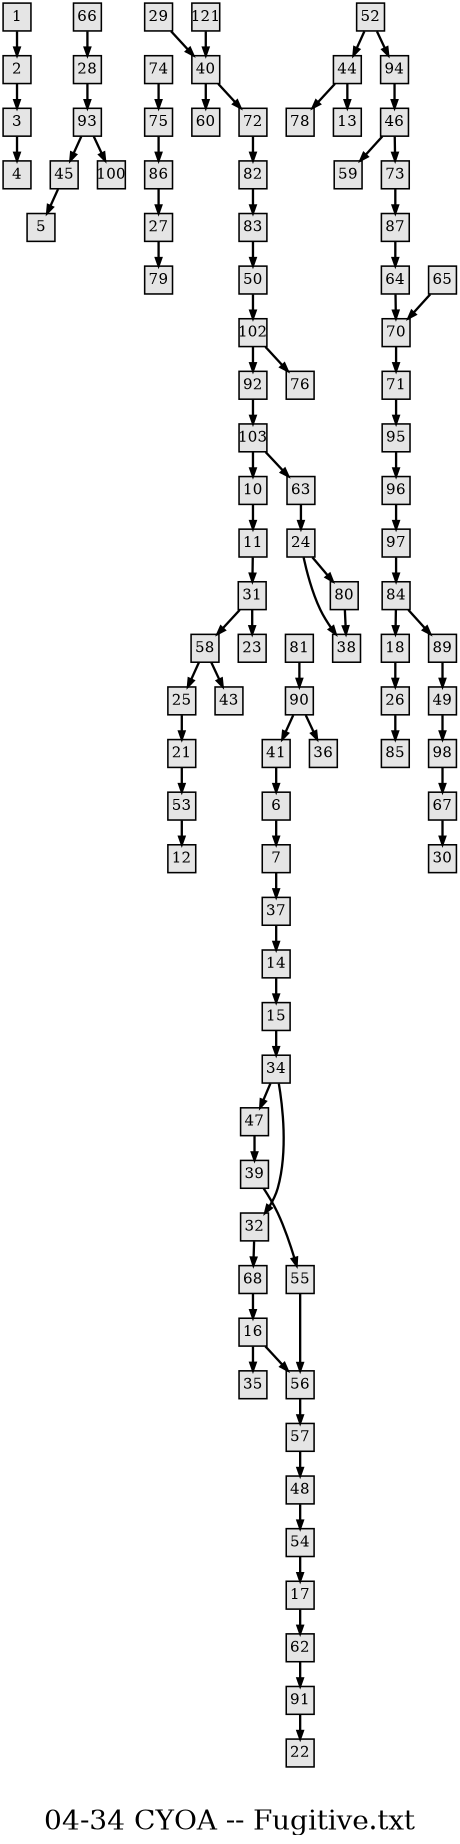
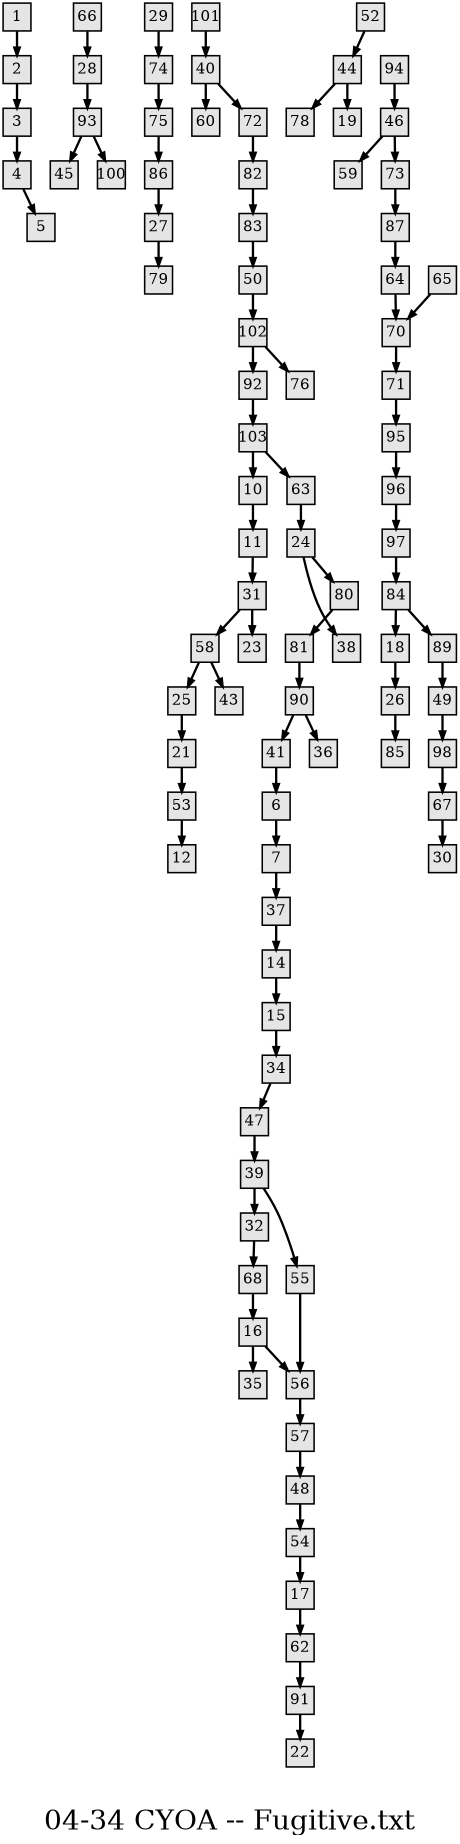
(206, 17) -> (206, 17)
(179, 40) -> (159, 39)
(381, 40) -> none
(347, 122) -> (347, 122)
(54, 197) -> (27, 198)
(345, 618) -> (322, 622)
(284, 1146) -> (255, 1197)
